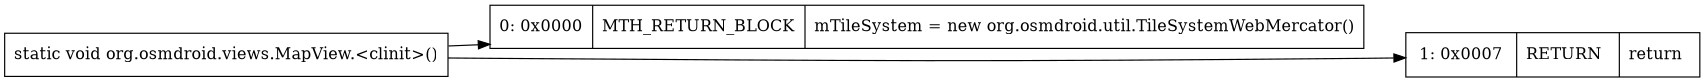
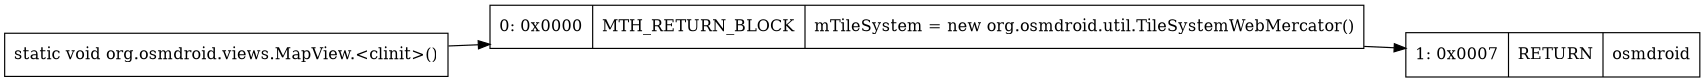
(1656, 54) -> (1651, 54)
(921, 61) -> (1379, 47)
